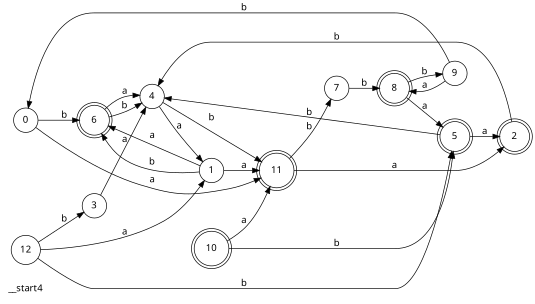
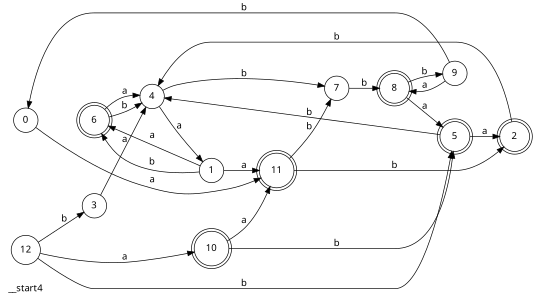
(55, 120) -> none
(209, 130) -> (240, 79)
(394, 165) -> (394, 165)
(129, 236) -> (114, 263)
